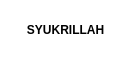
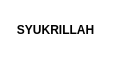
(66, 31) -> (56, 31)
